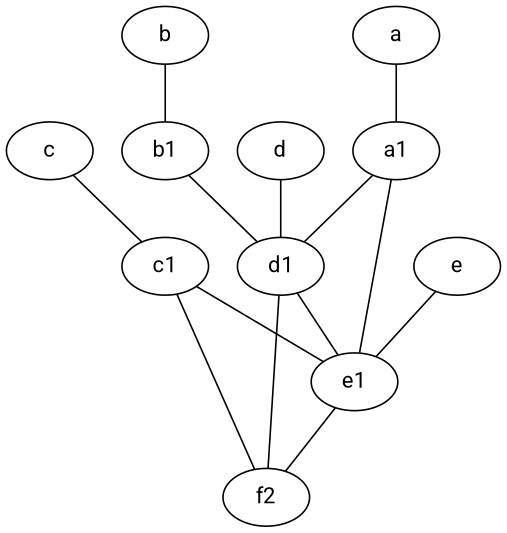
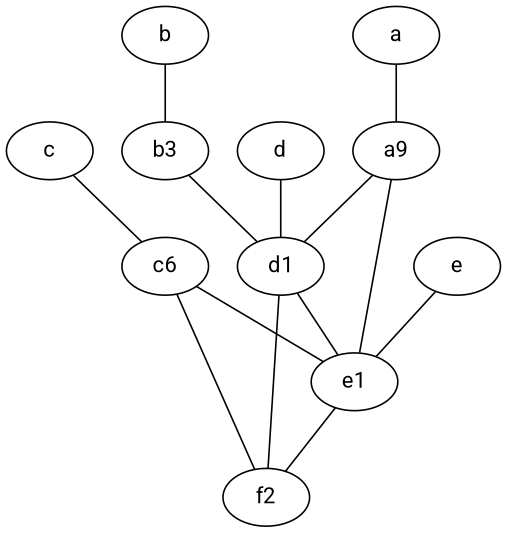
(165, 151) -> (165, 151)
(396, 151) -> (396, 151)
(165, 266) -> (165, 266)
